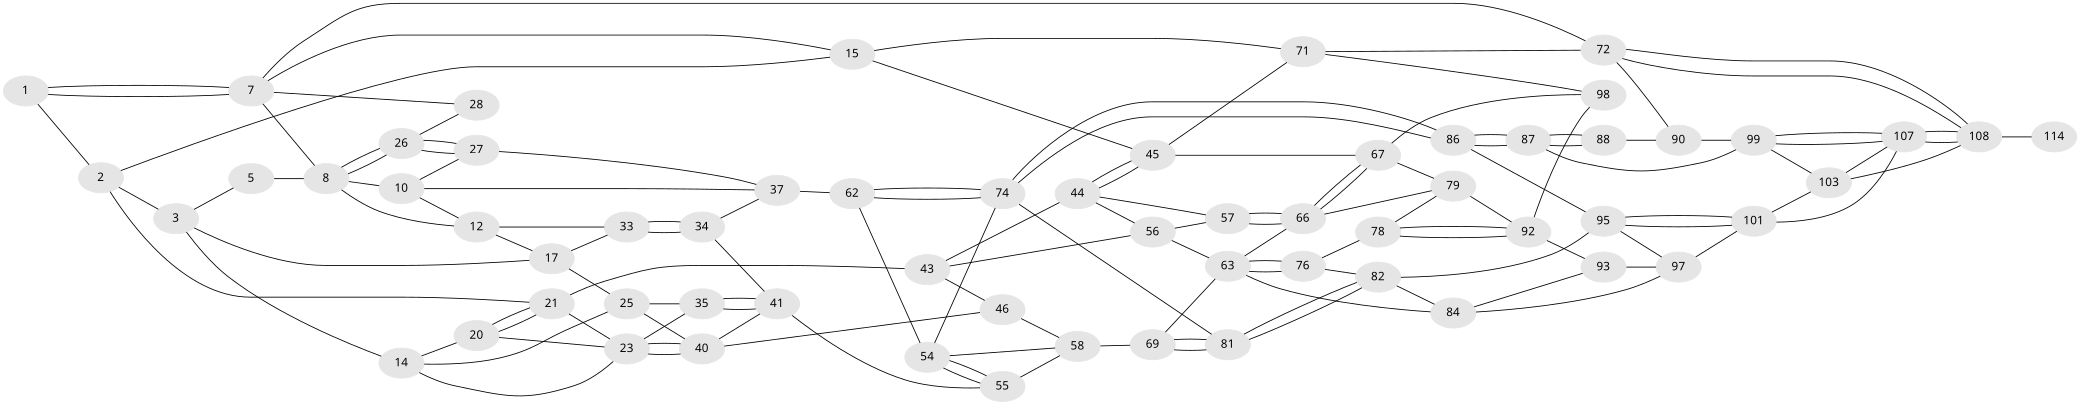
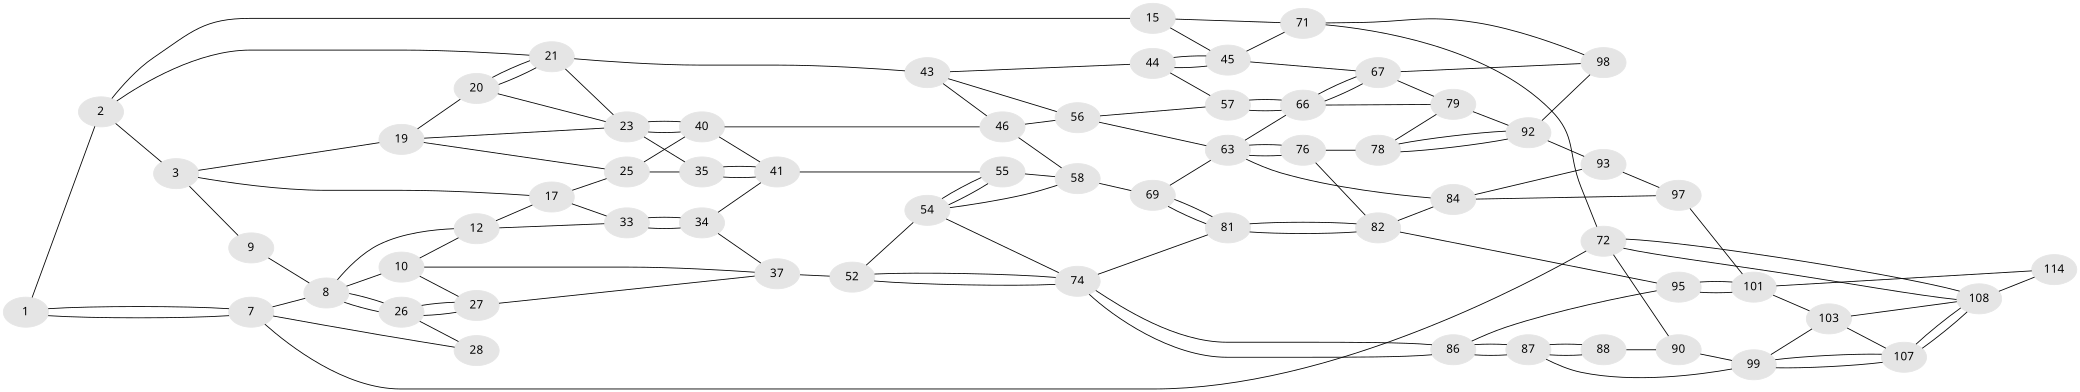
(545, 35) -> none
(251, 179) -> (251, 248)
(852, 194) -> (852, 277)
(1849, 207) -> (1923, 277)
(1115, 213) -> (1040, 122)
(1641, 244) -> none
(402, 363) -> (402, 139)
